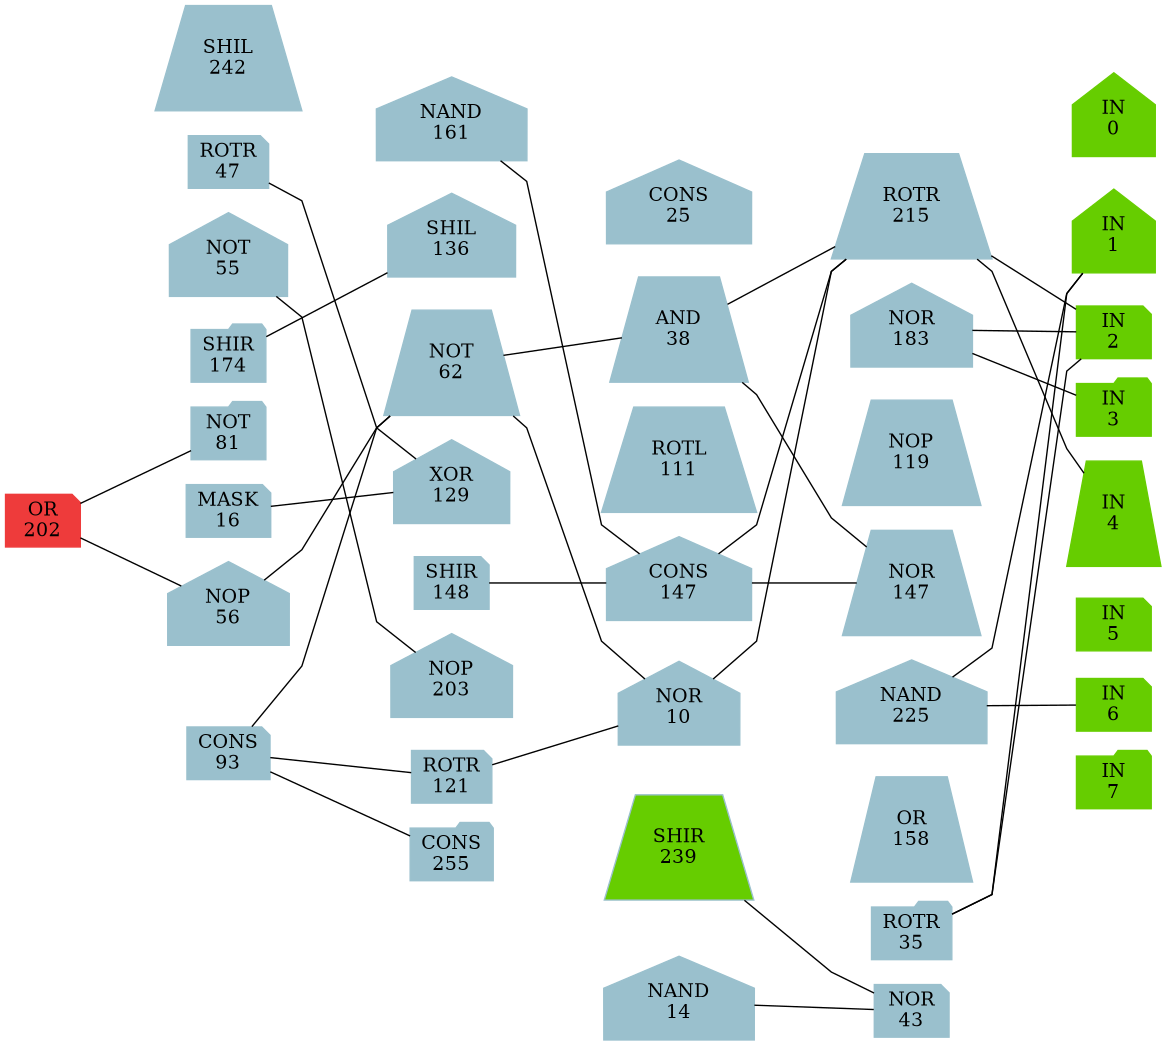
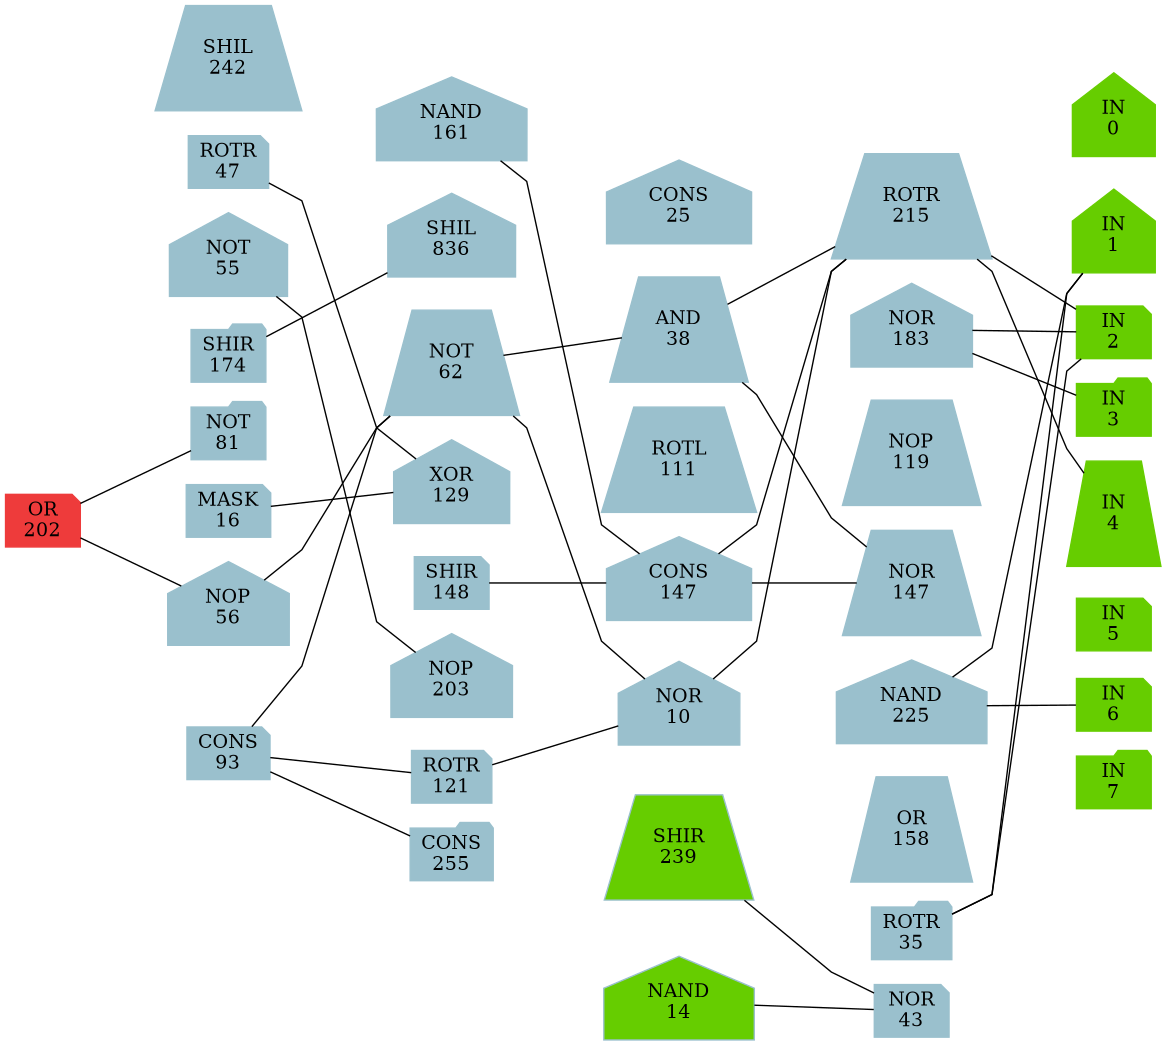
(452, 240) -> (452, 240)
(679, 1003) -> (679, 1003)
